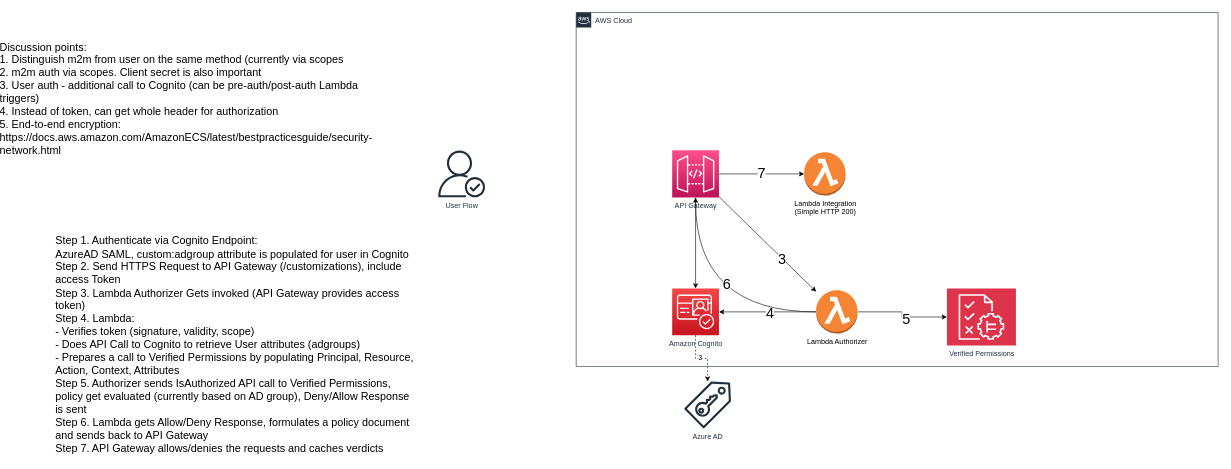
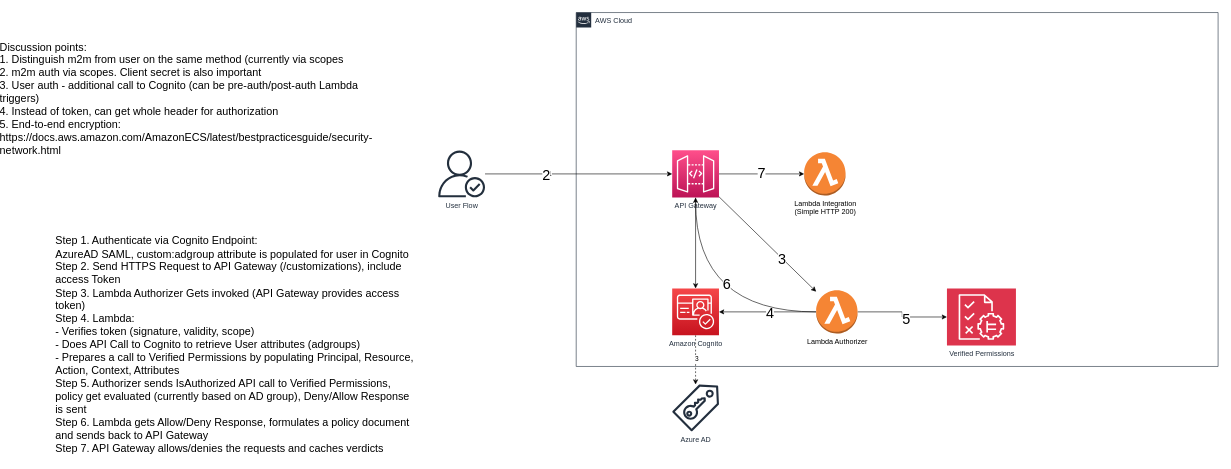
none -> (546, 174)
(708, 405) -> (696, 408)
